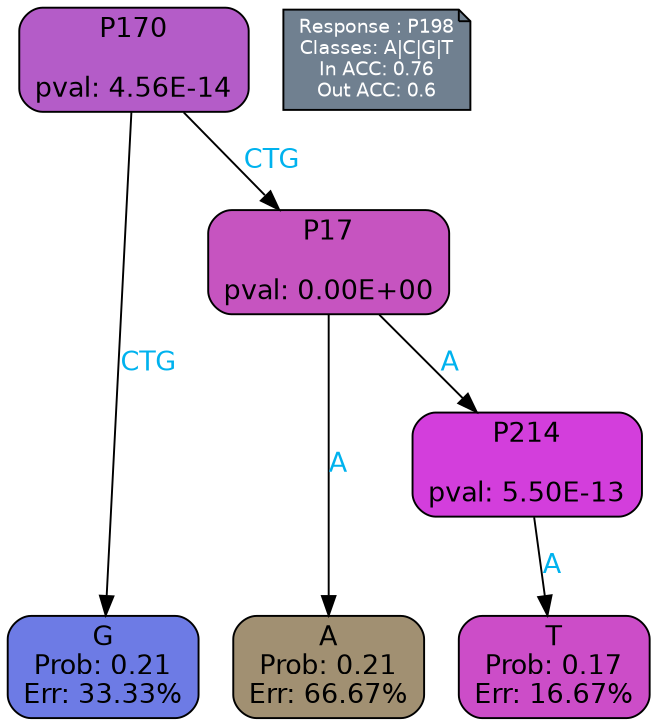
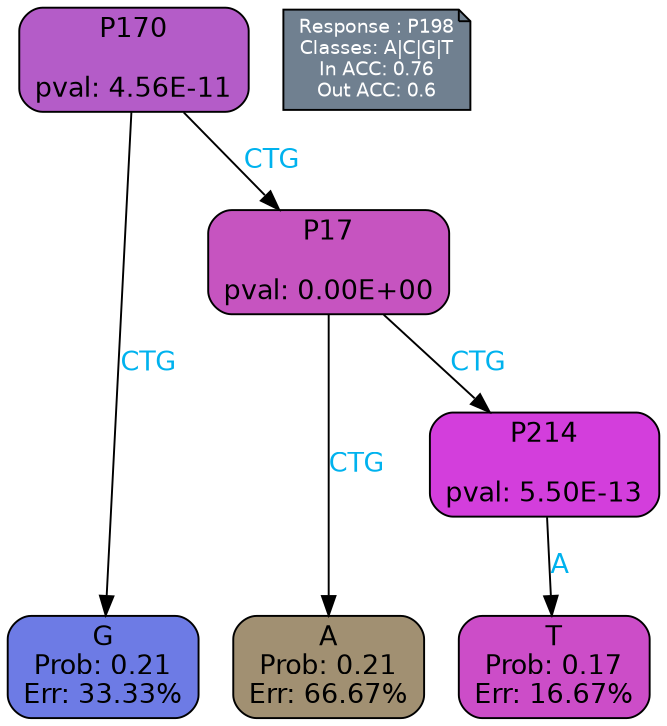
(134, 60) -> (134, 60)
(450, 363) -> (478, 363)
(338, 465) -> (357, 465)
